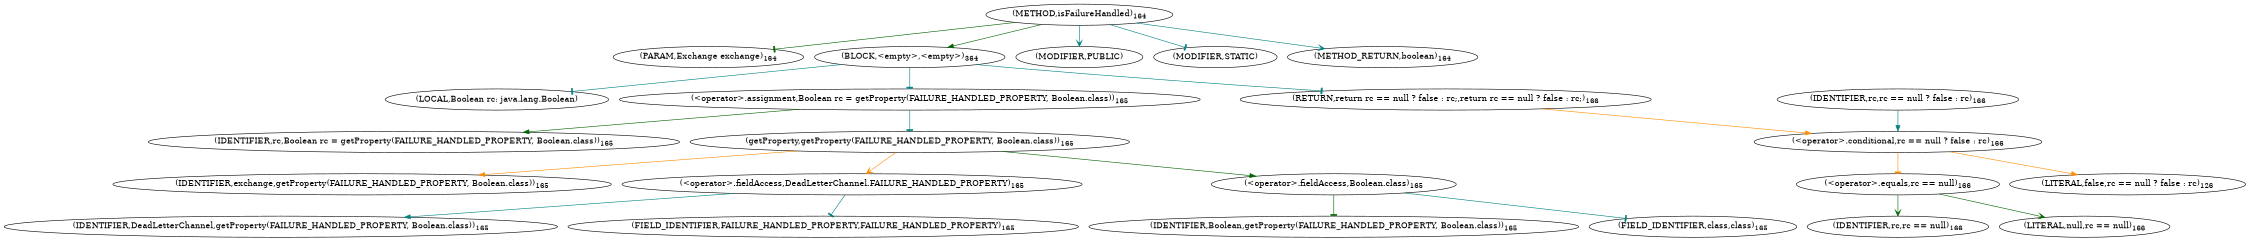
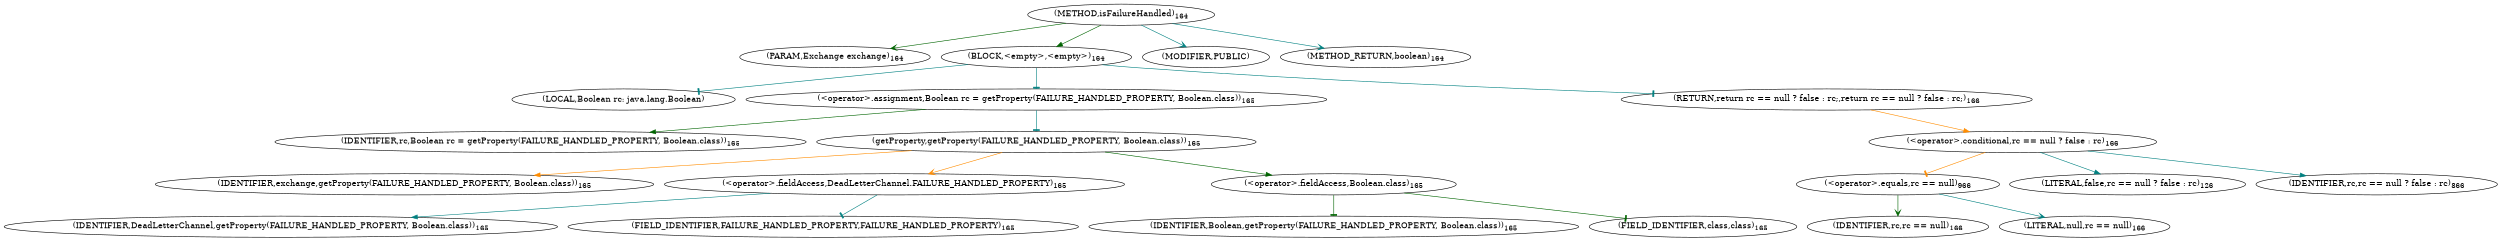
(896, 36) -> (981, 35)
(972, 56) -> (1098, 56)
(1215, 57) -> none
(1979, 99) -> (2458, 183)
(1898, 118) -> (2194, 163)
(2011, 163) -> (2067, 162)
(1964, 183) -> (1964, 183)
(1989, 205) -> (1989, 205)
(1514, 206) -> (1514, 206)
